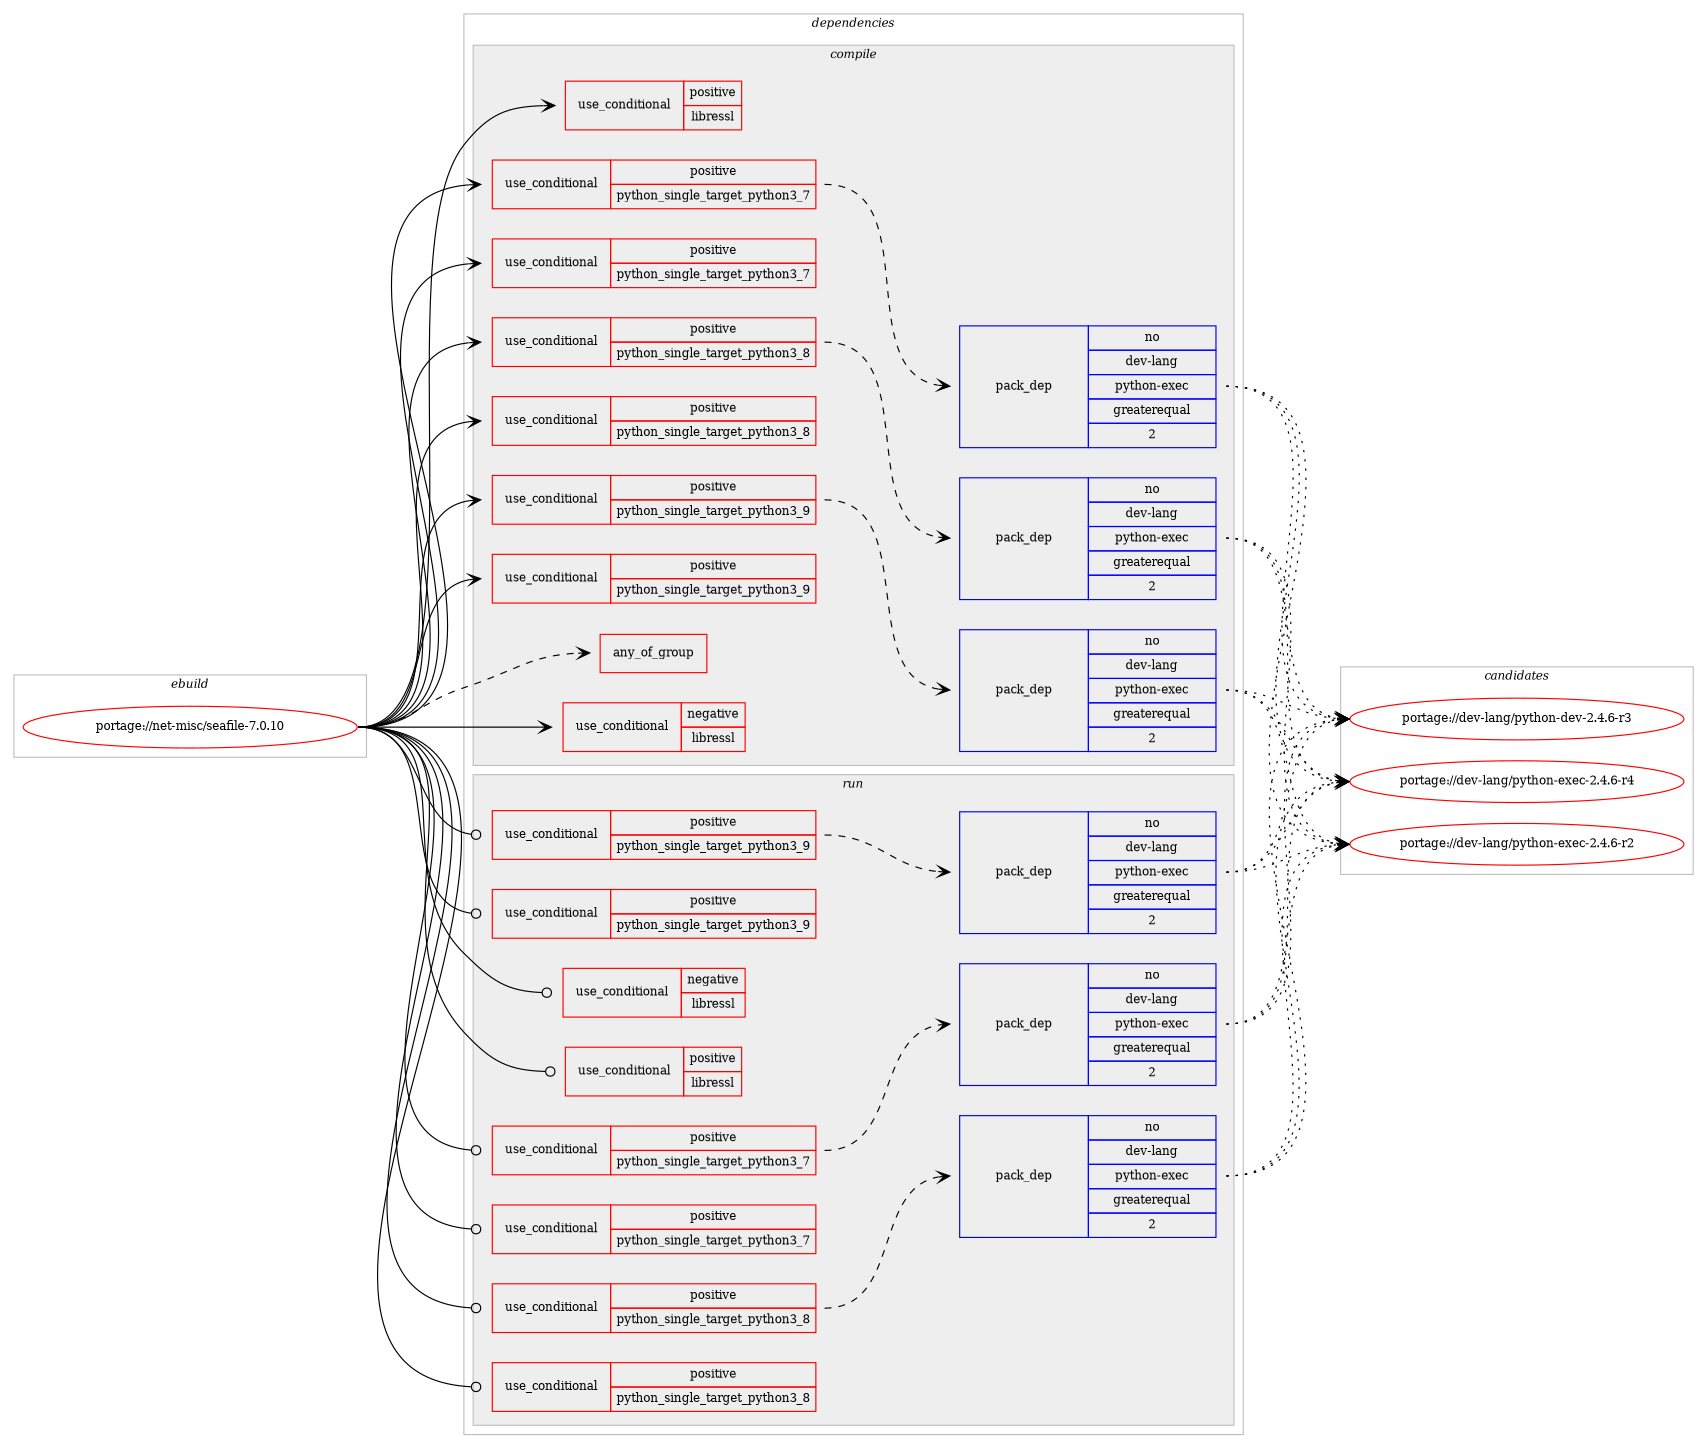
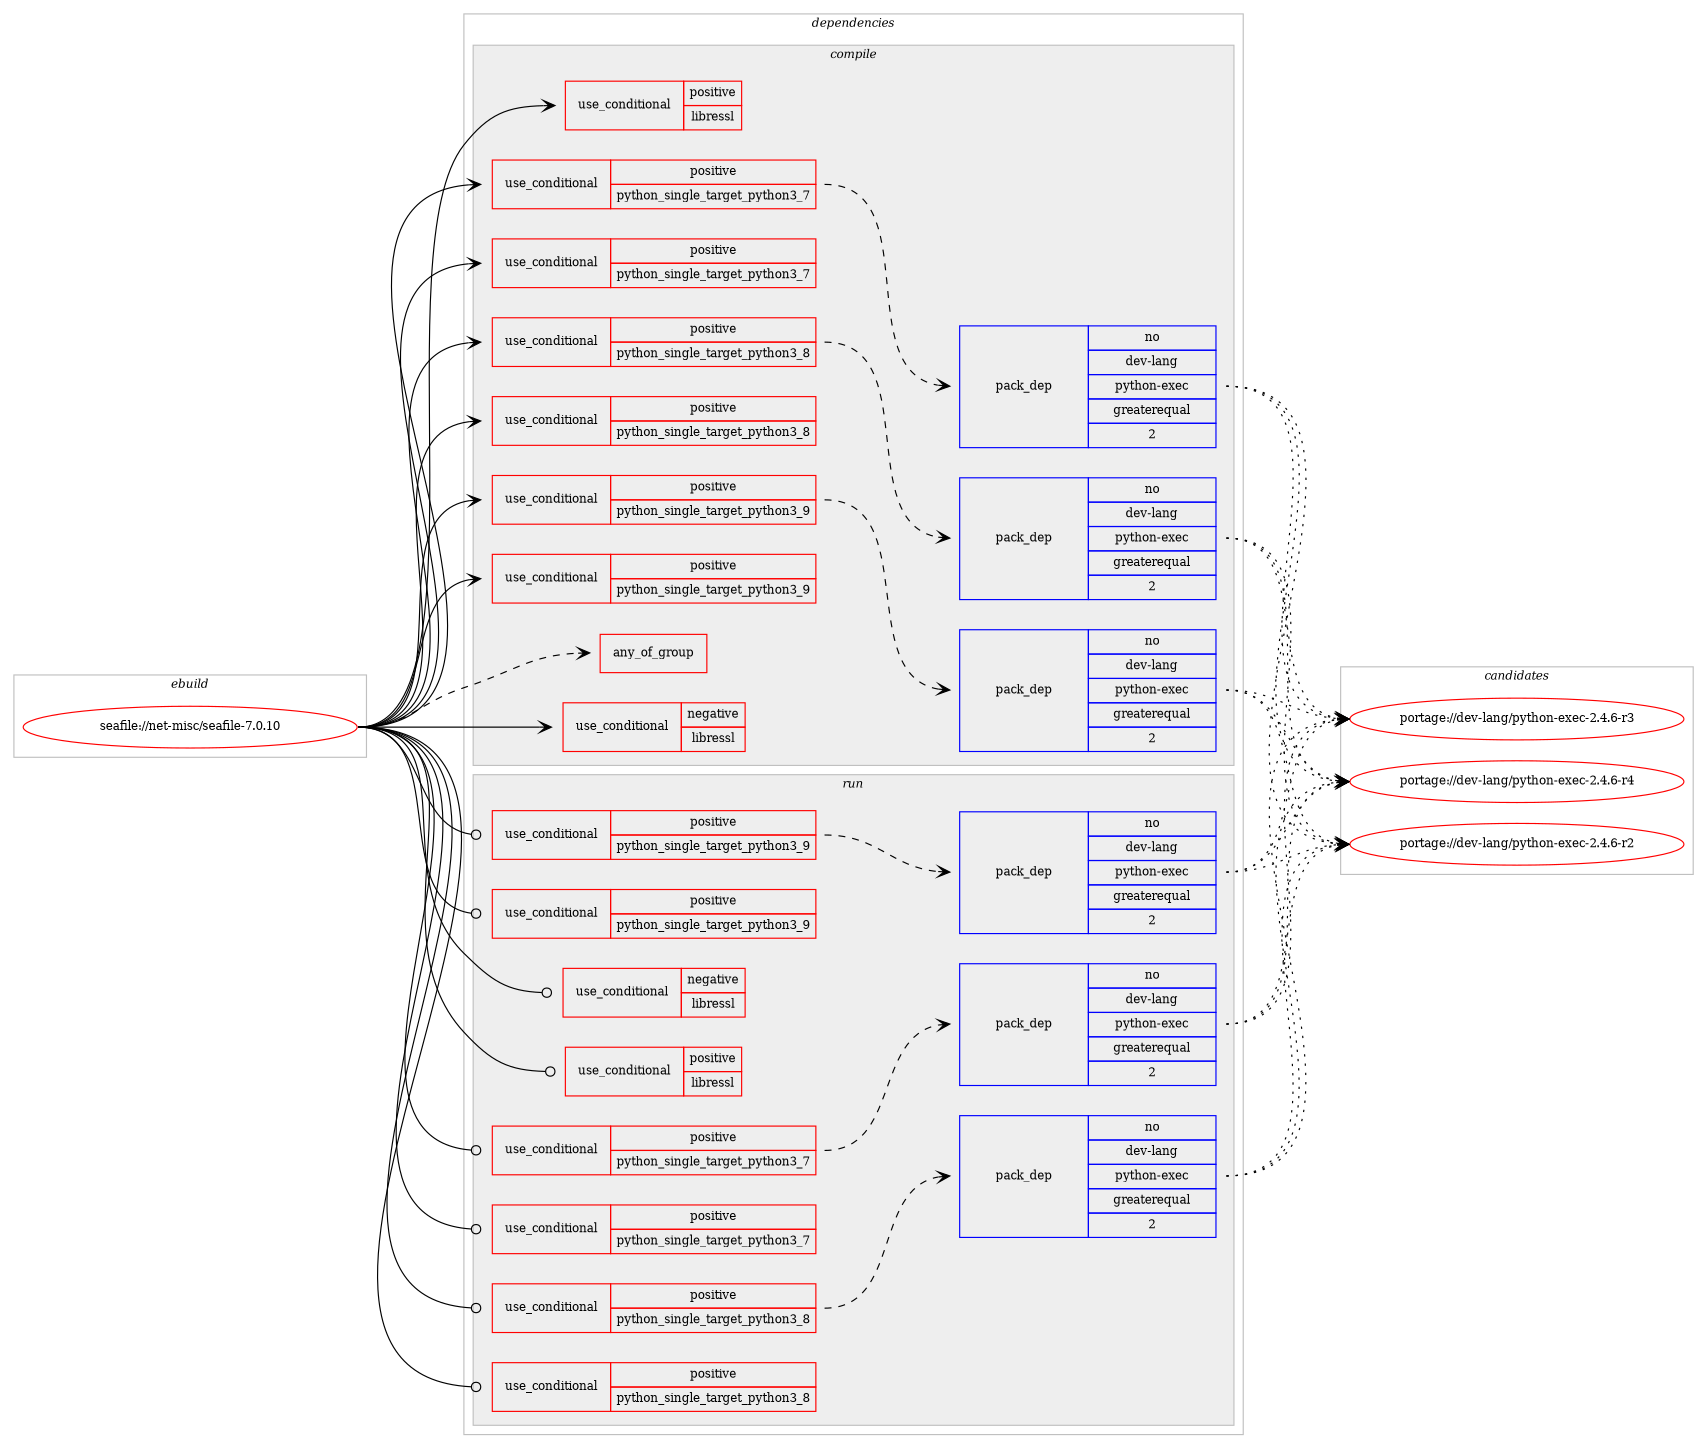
(1517, 719) -> (1517, 719)
(190, 727) -> (190, 727)
